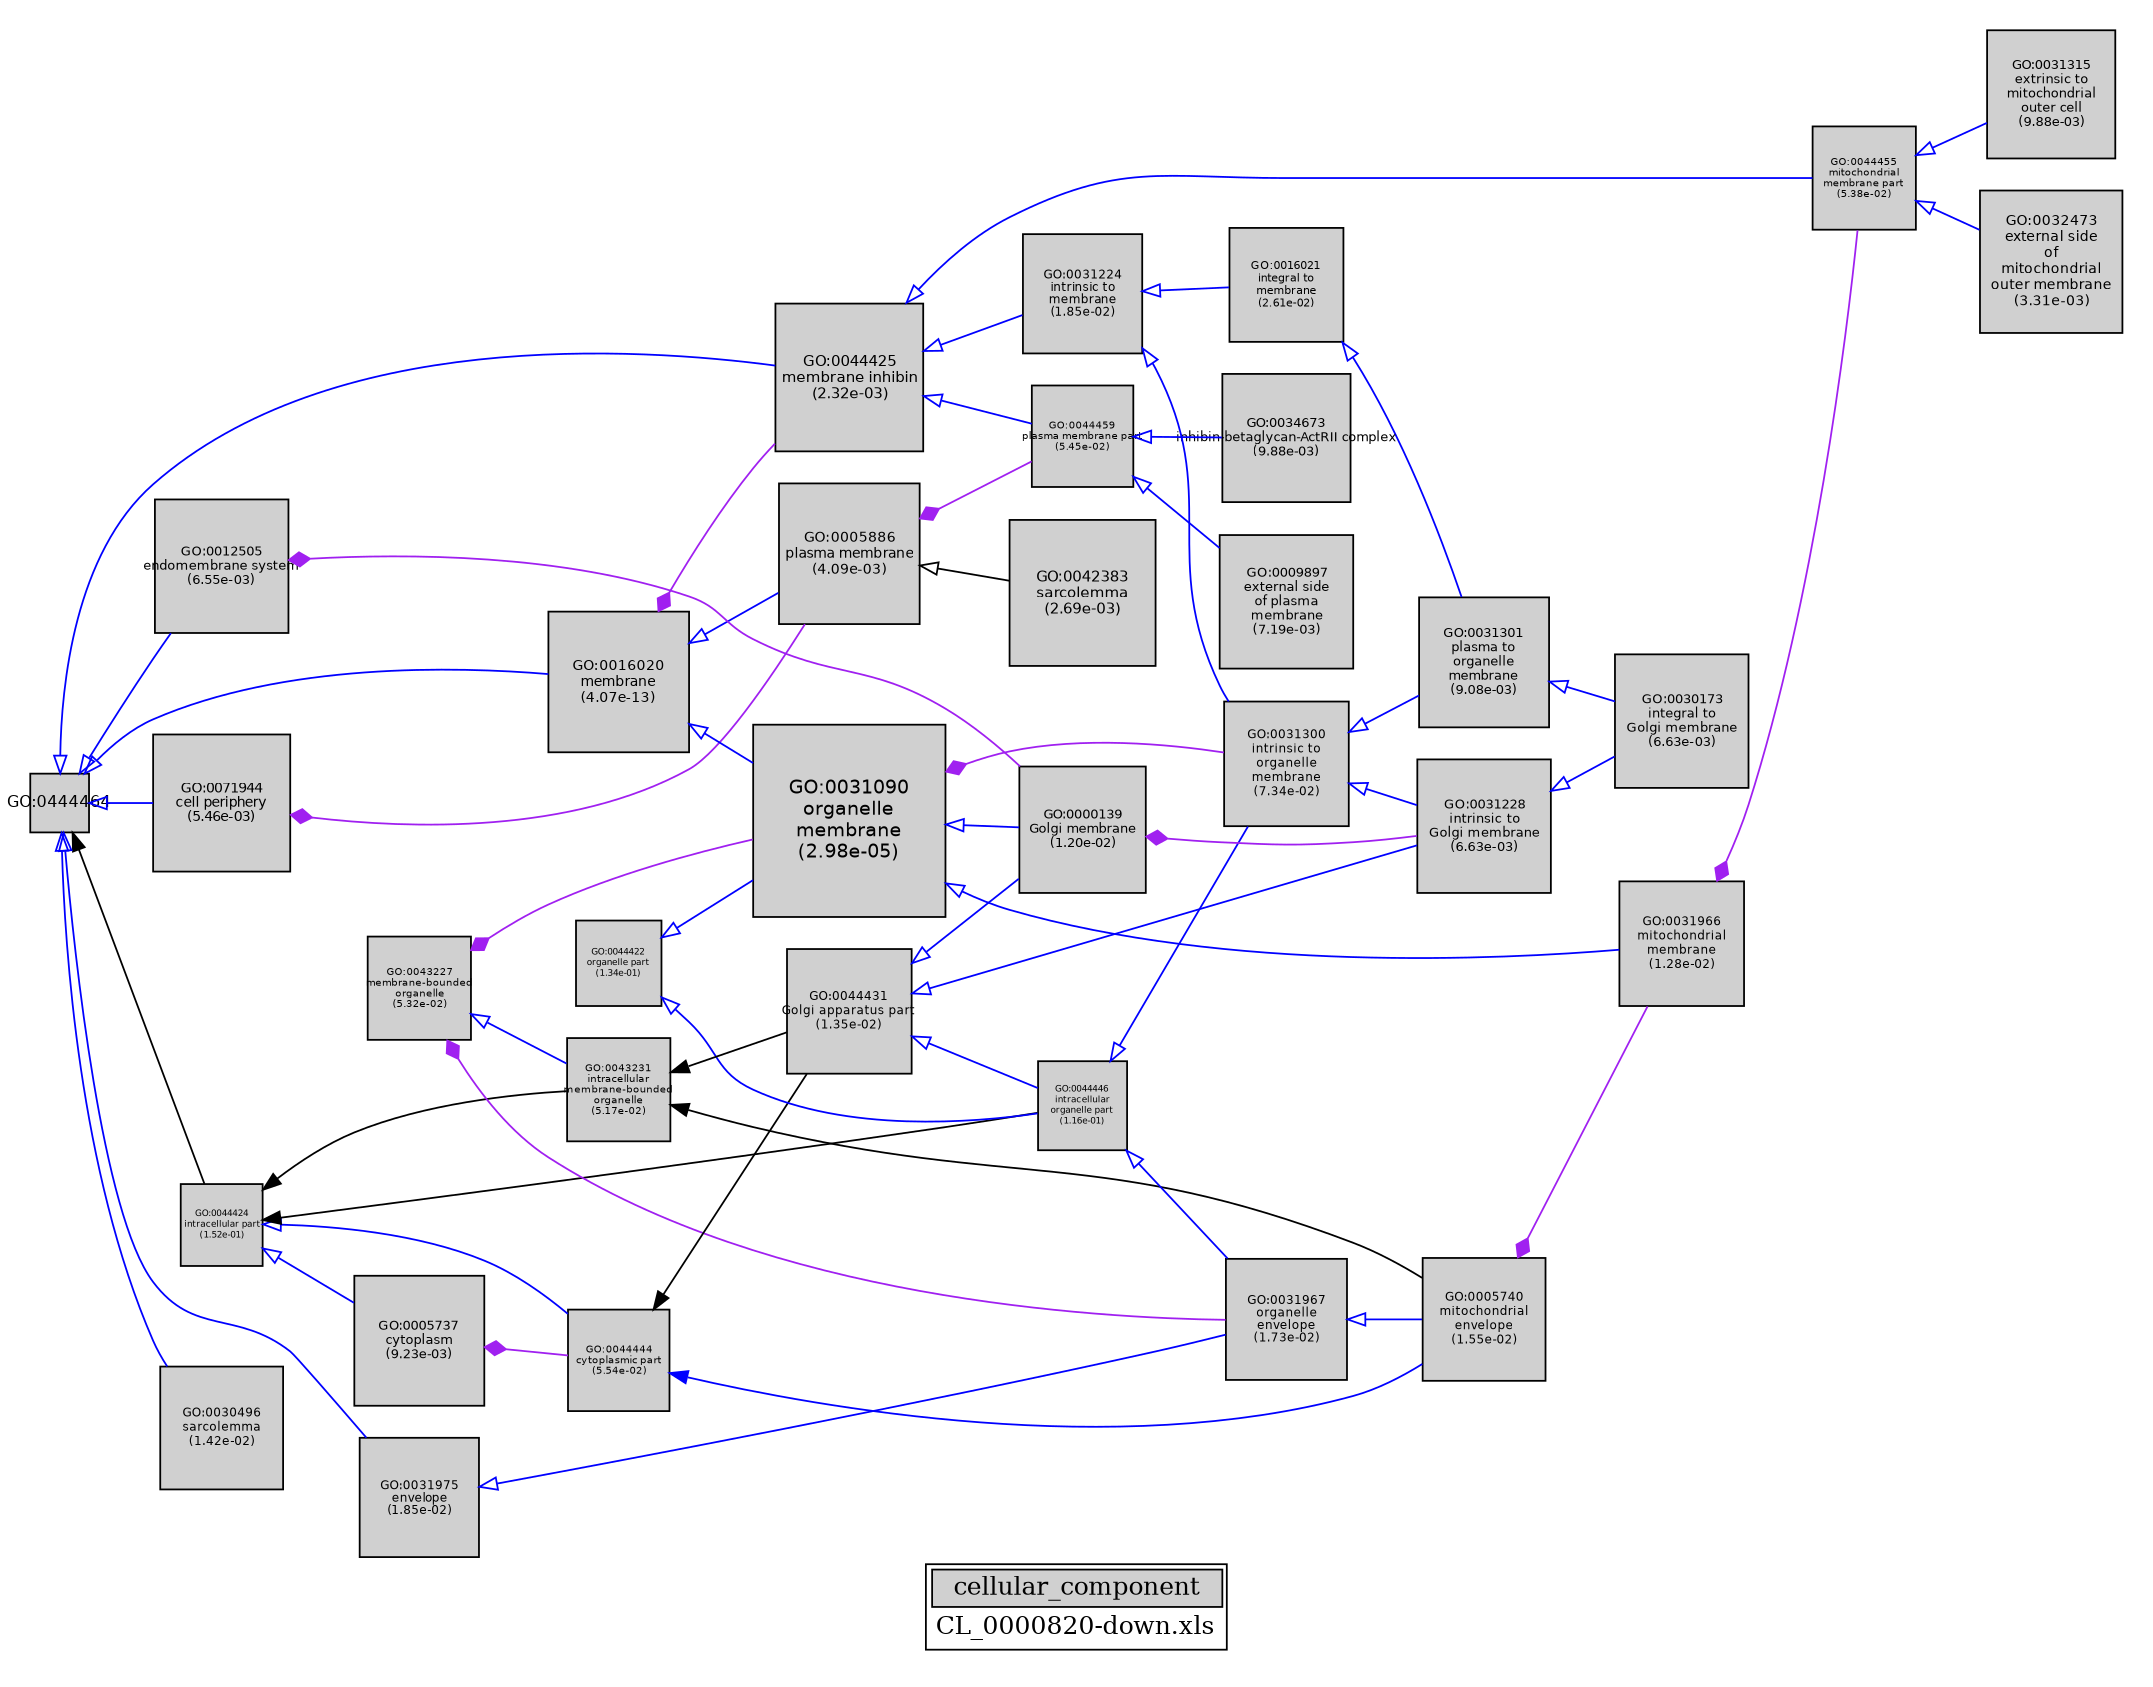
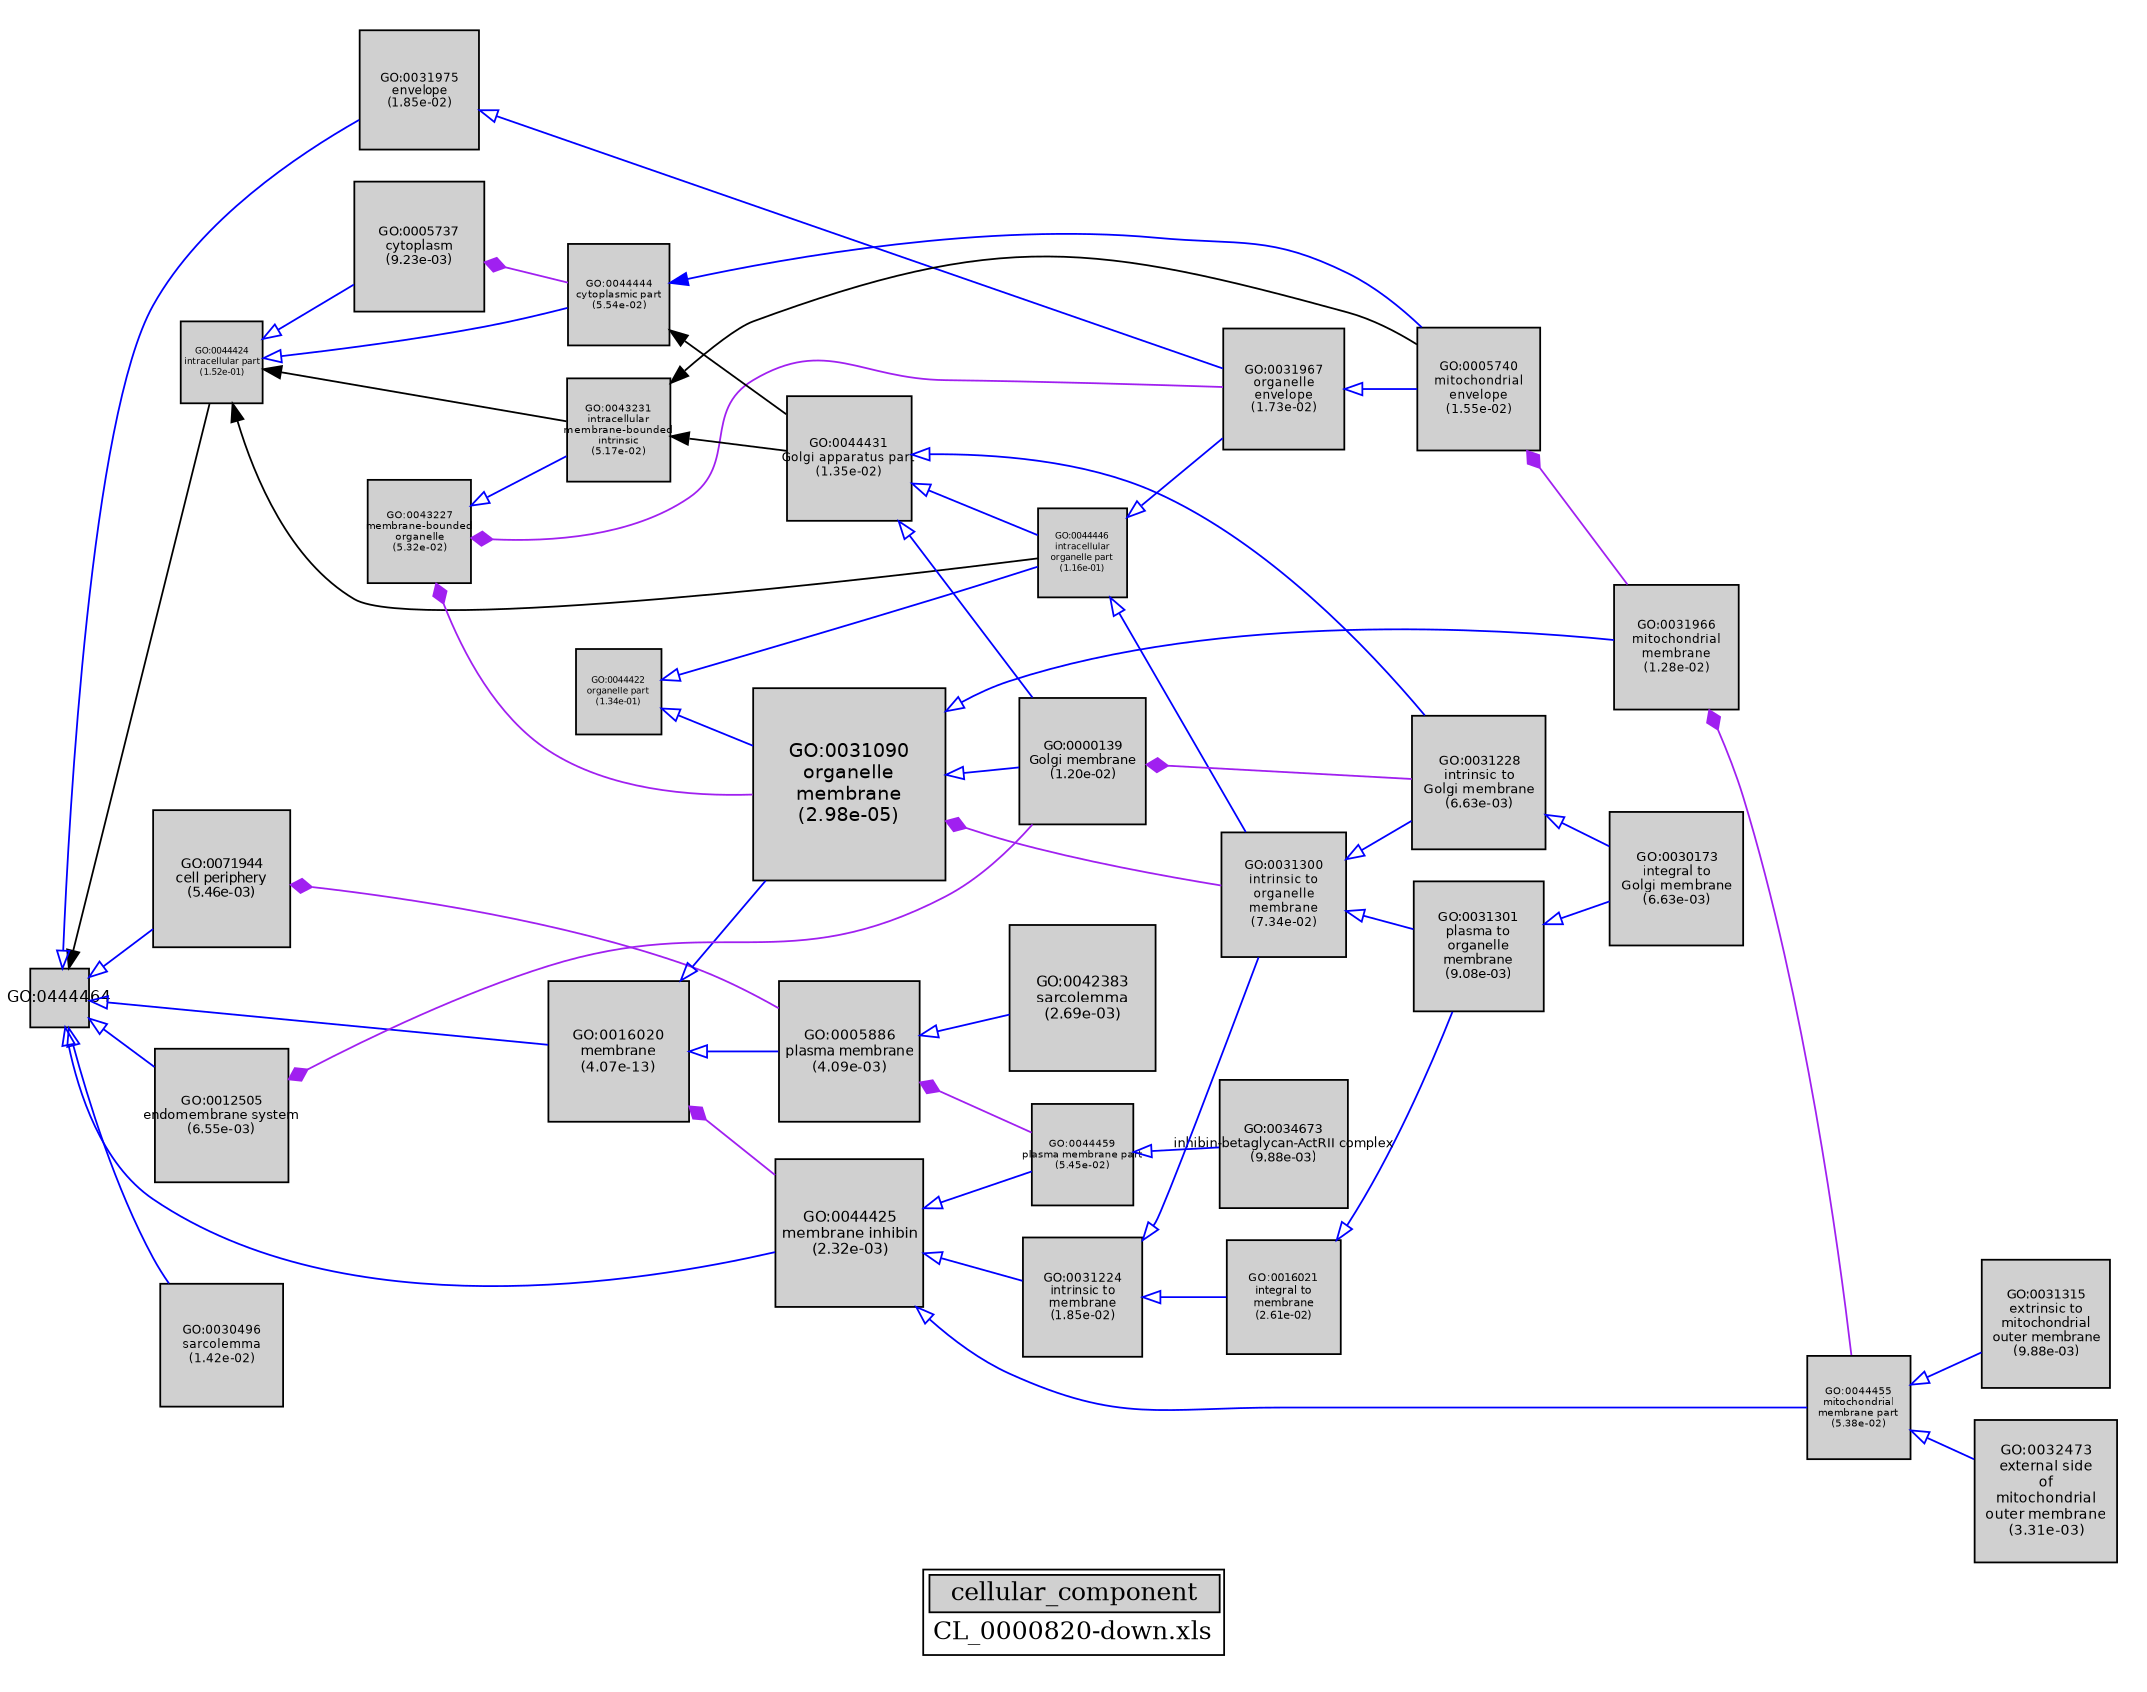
(2052, 108) -> (2047, 1337)
(974, 575) -> (974, 1023)
(1286, 602) -> none
(619, 1100) -> (619, 440)
